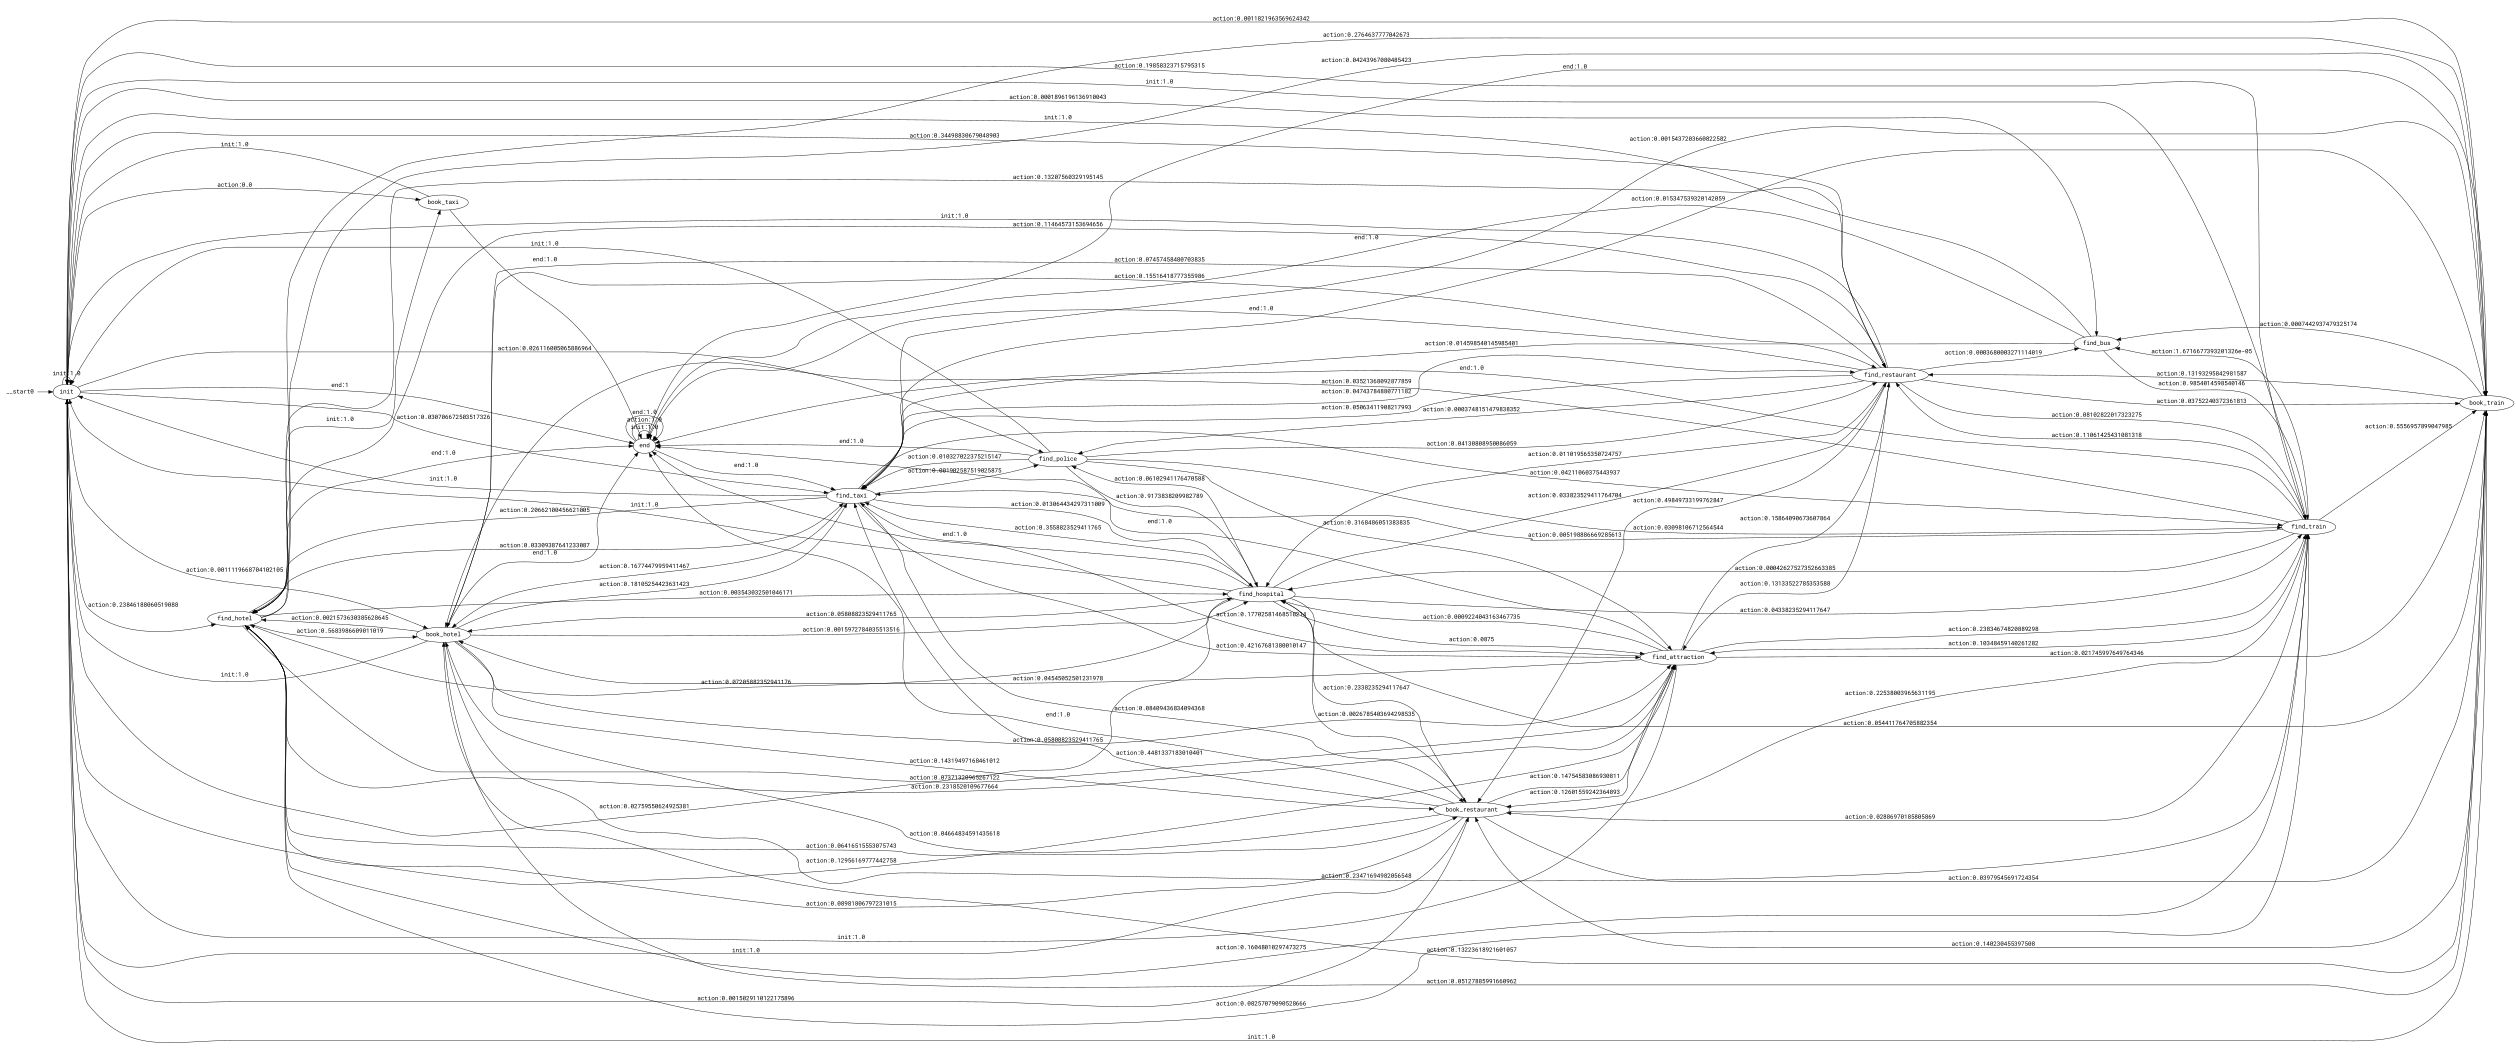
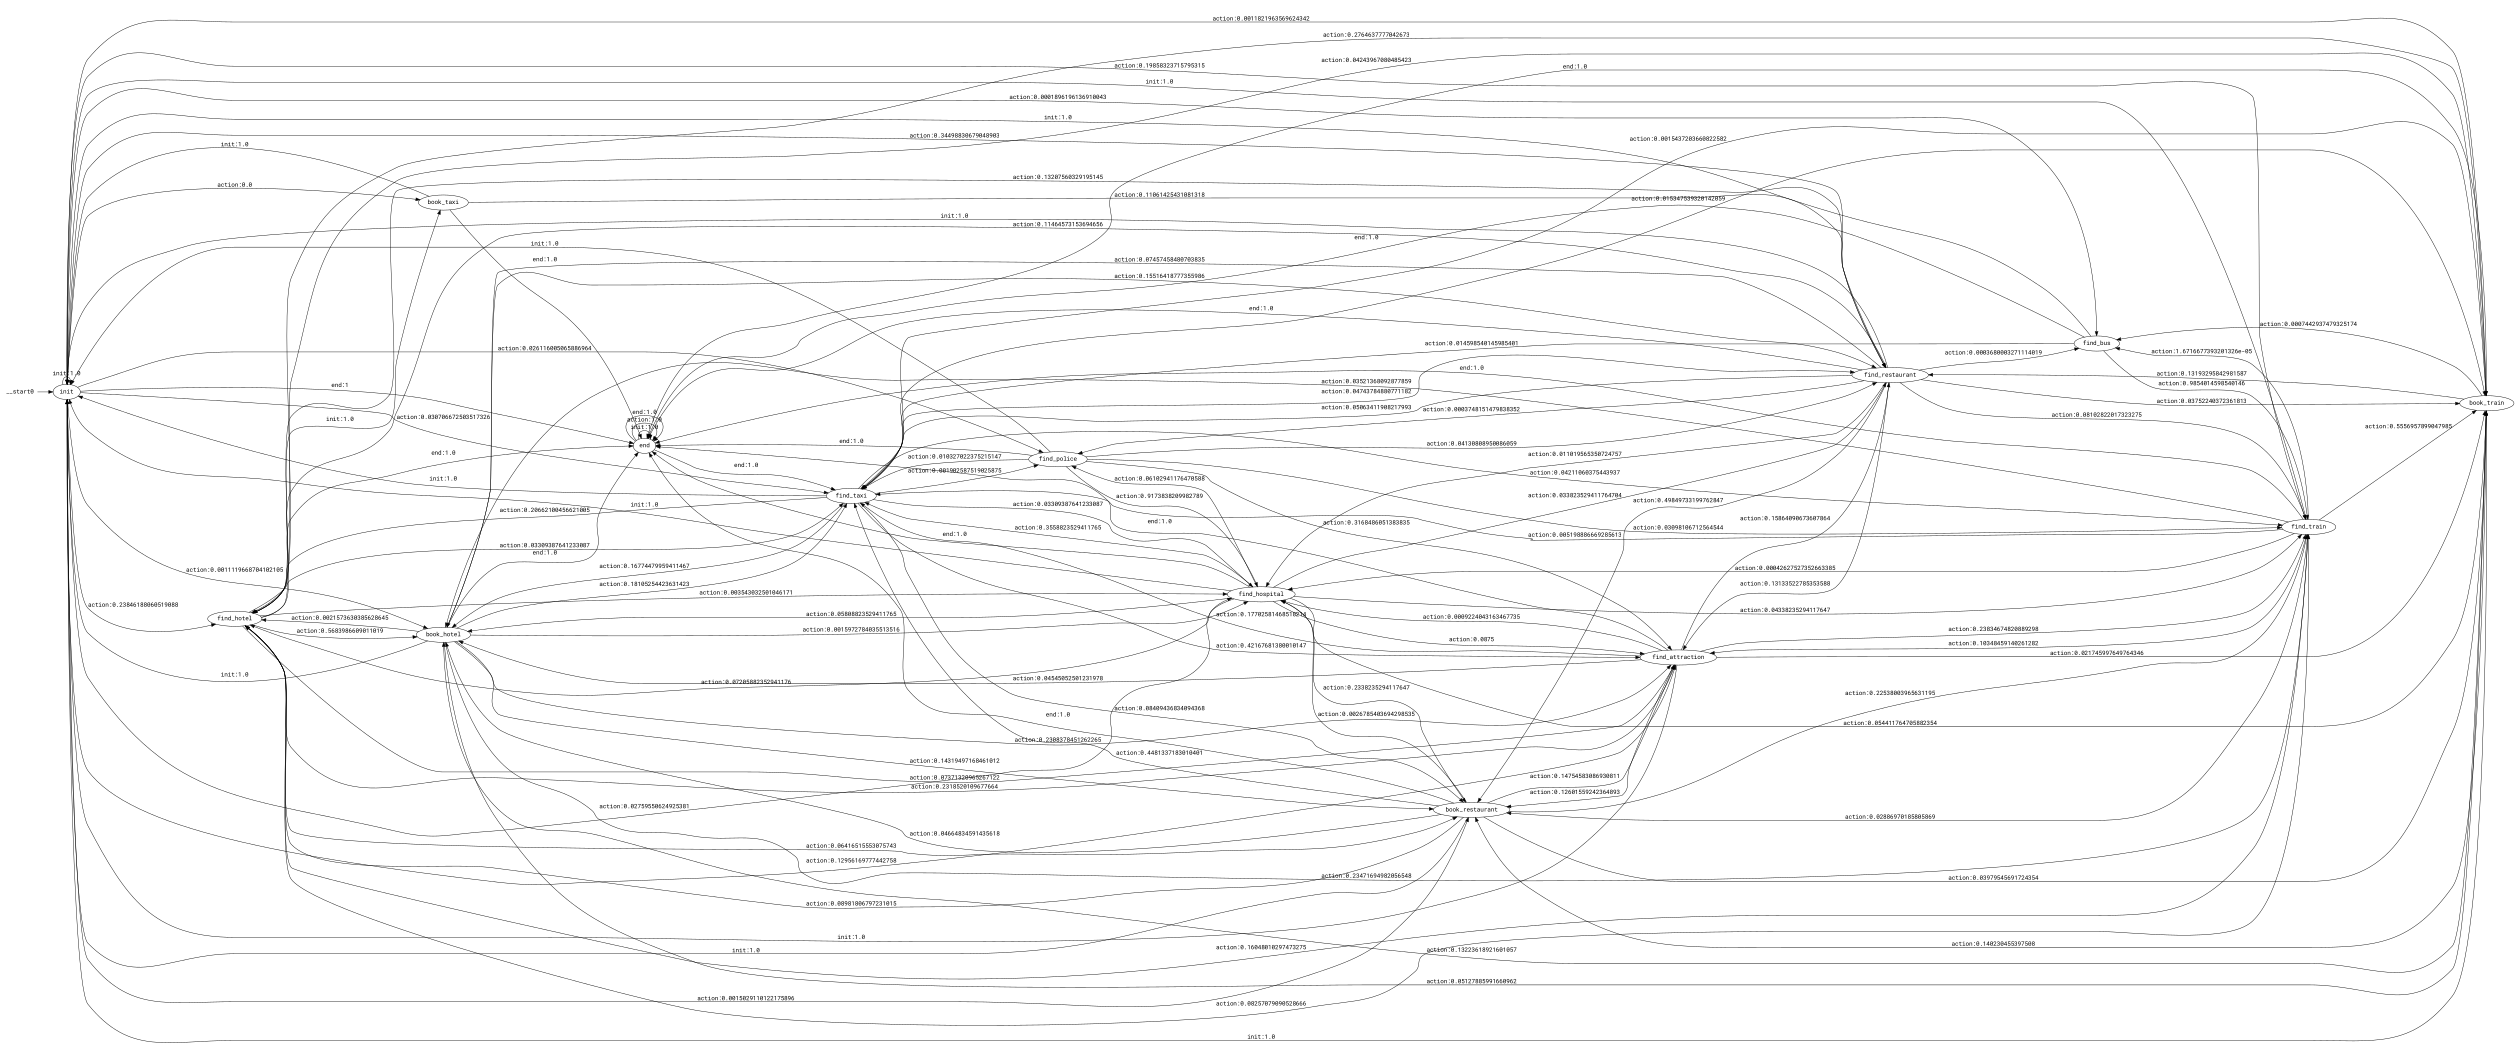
(2110, 439) -> (1229, 198)
(1058, 504) -> (1058, 504)
(1058, 740) -> (1058, 740)
